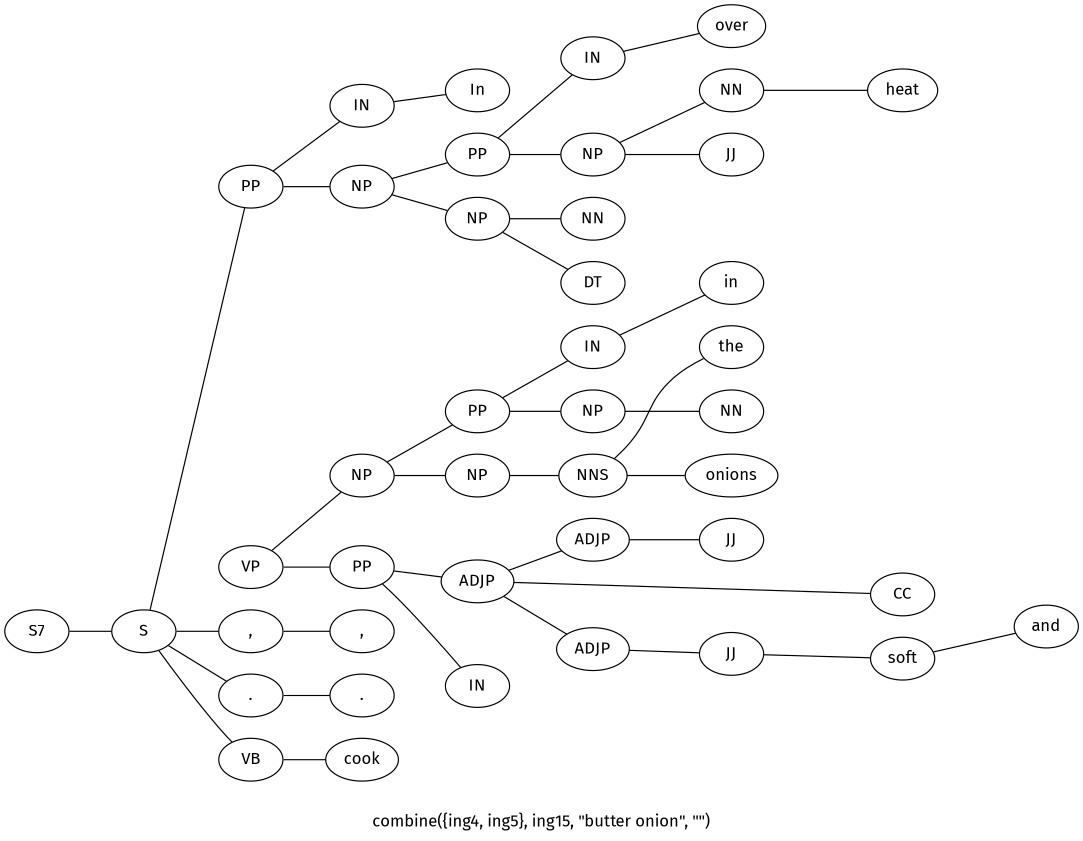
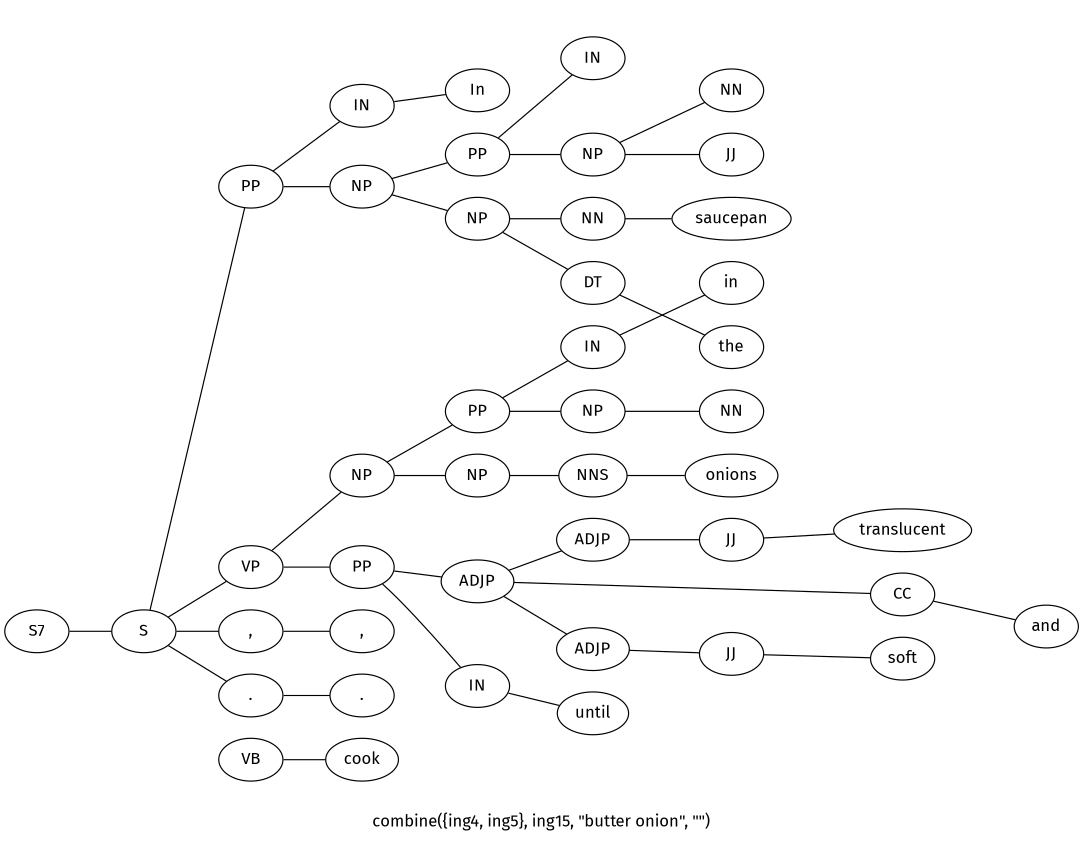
(732, 26) -> none
(903, 90) -> none
none -> (732, 219)
(653, 403) -> (654, 311)
none -> (903, 530)
(974, 643) -> (974, 610)
(194, 697) -> (197, 599)
none -> (593, 713)
